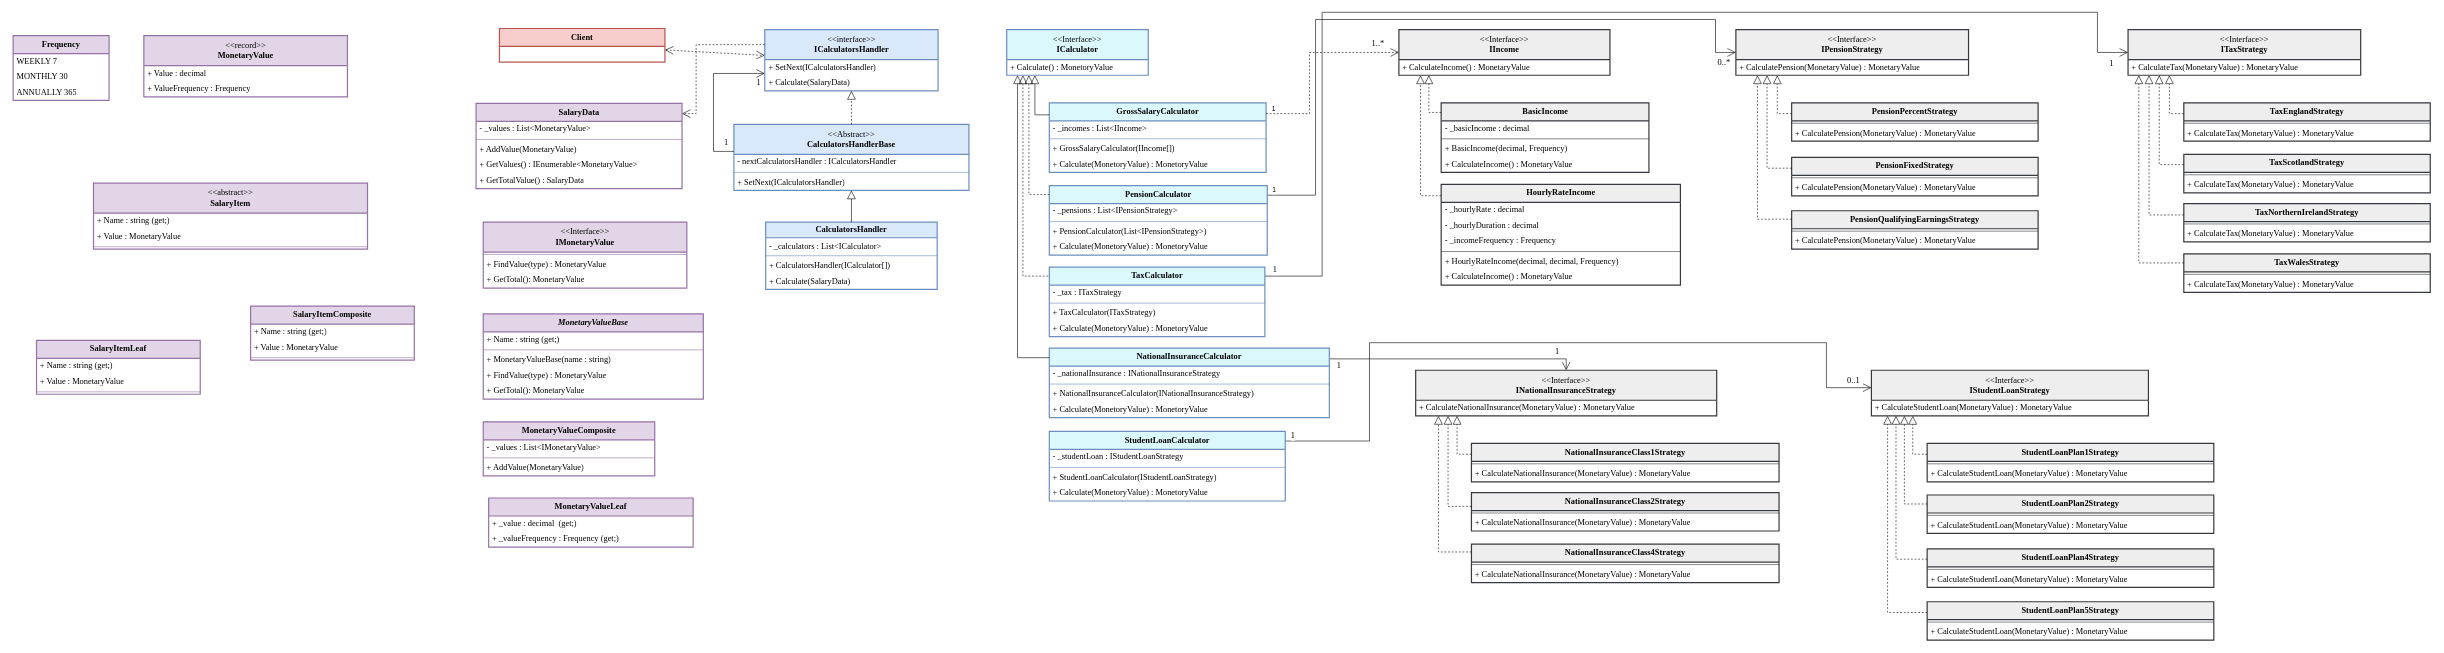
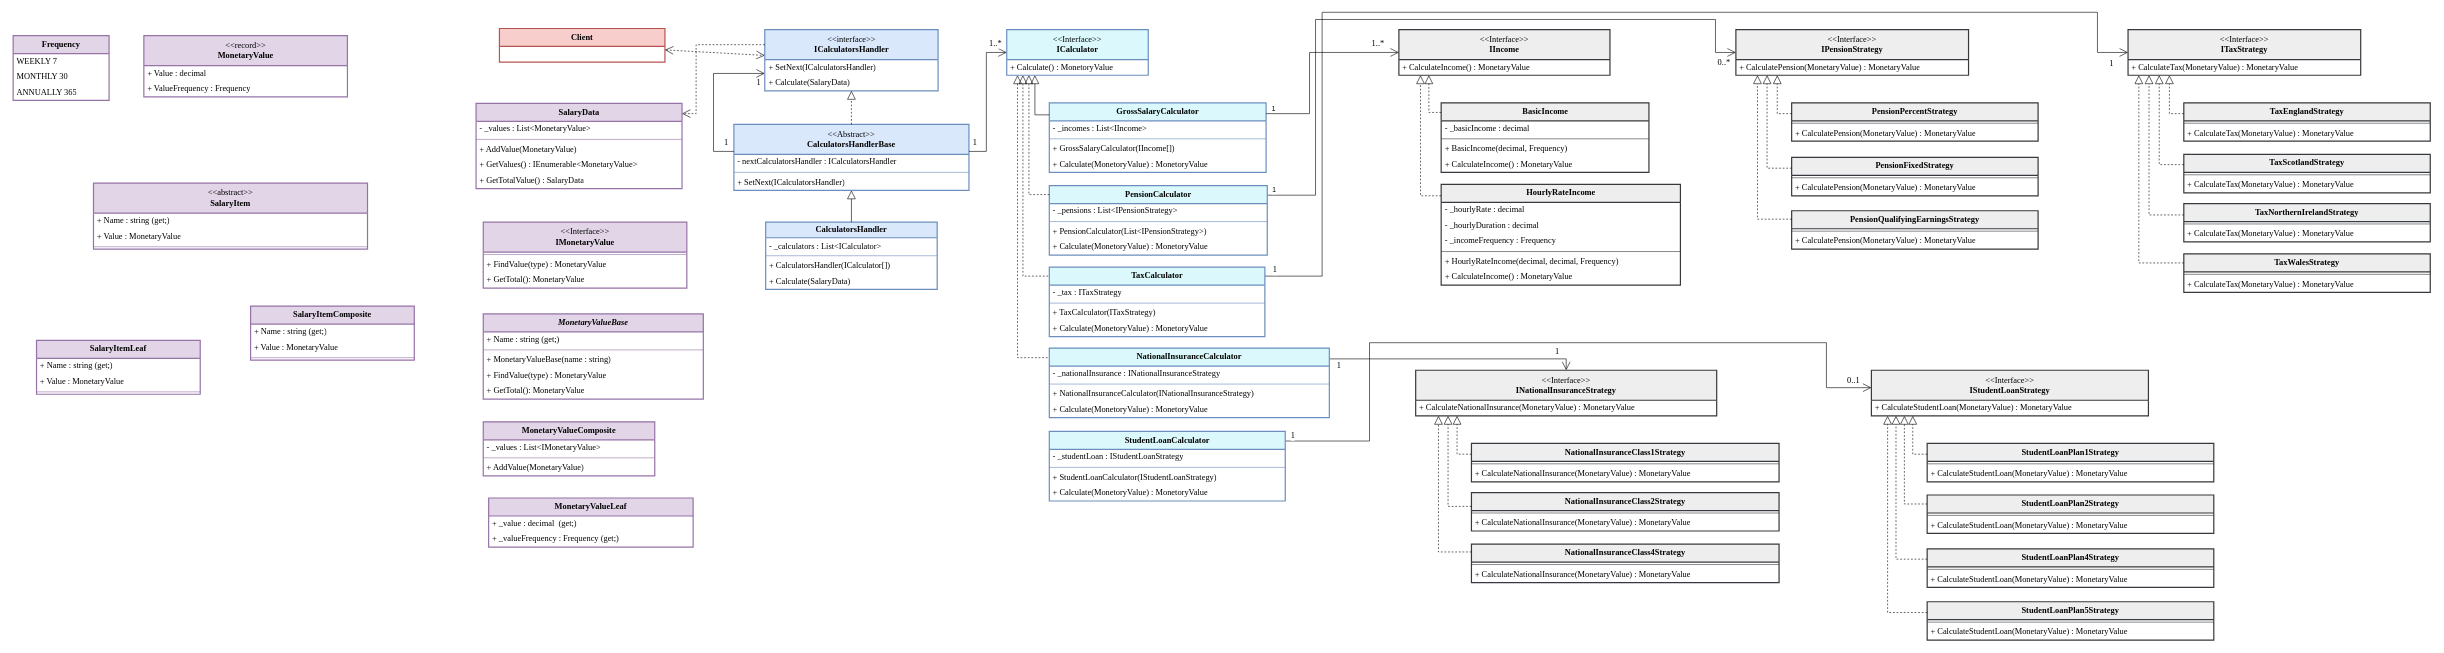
(1310, 62) -> (1310, 62)
none -> (986, 102)
(1017, 236) -> (1017, 236)
